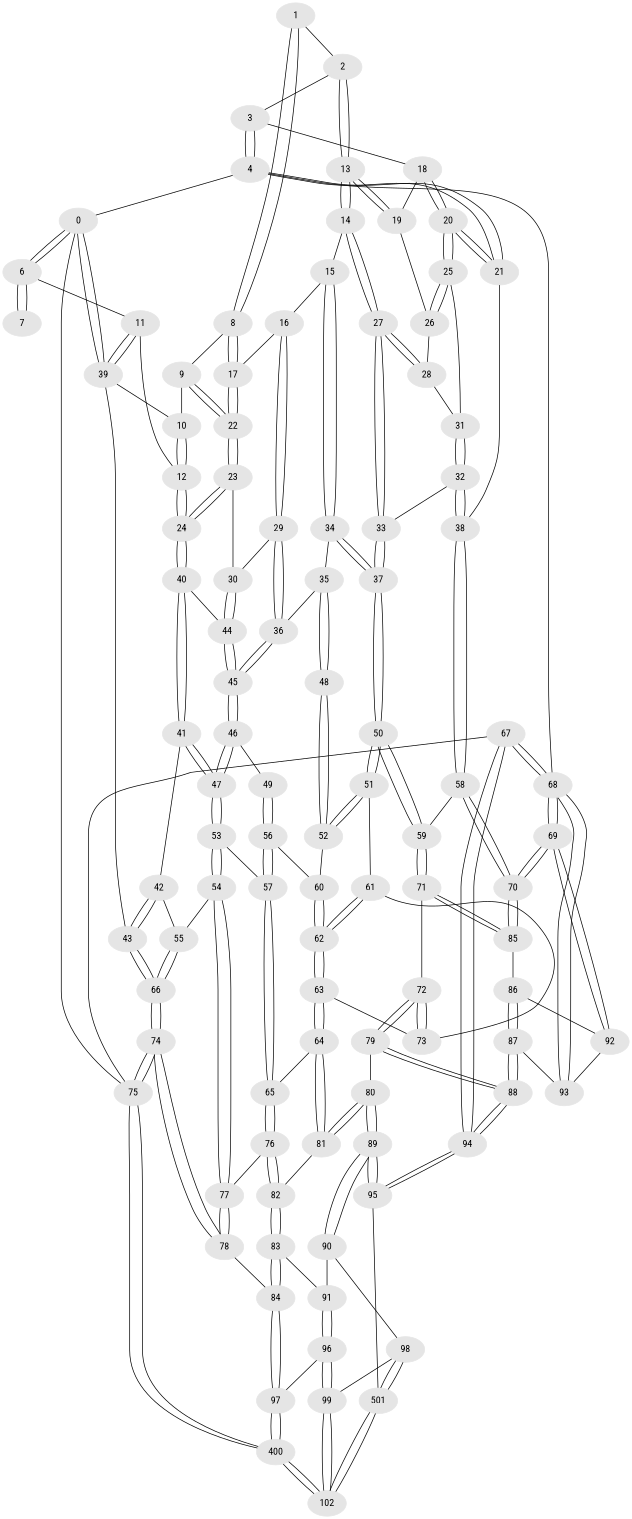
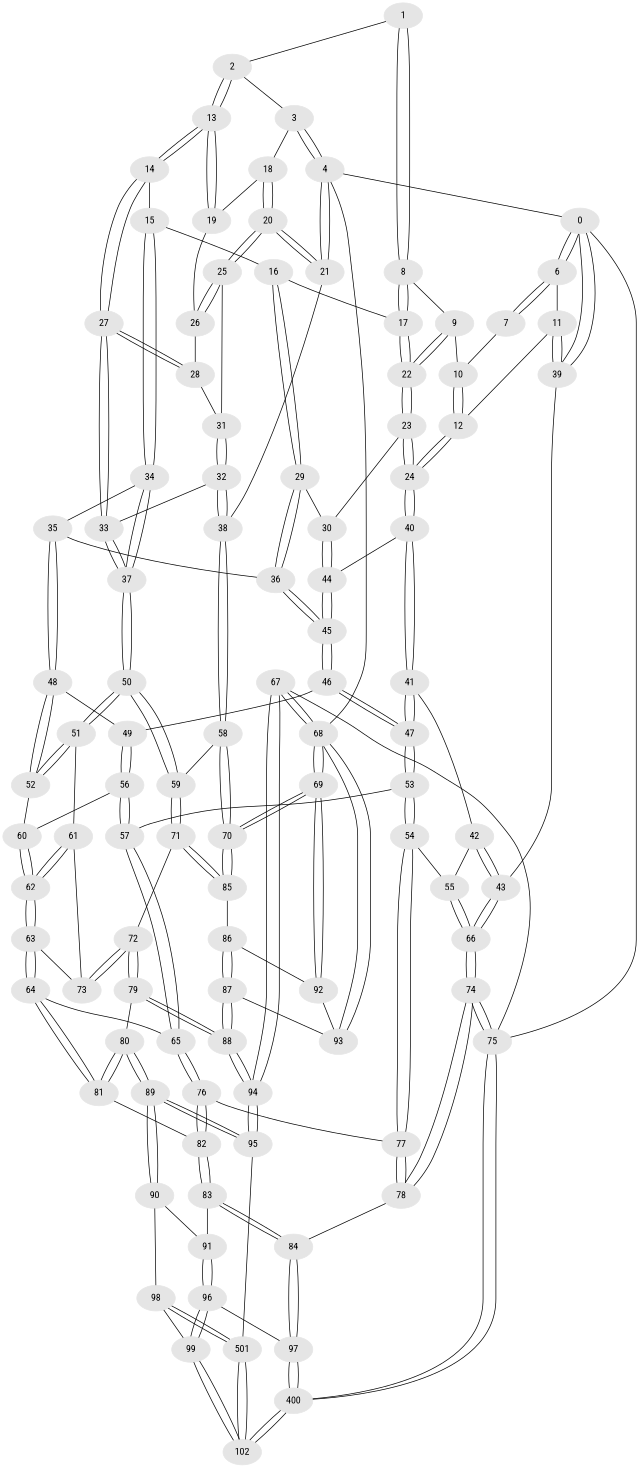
(141, 400) -> (482, 349)
none -> (90, 708)
